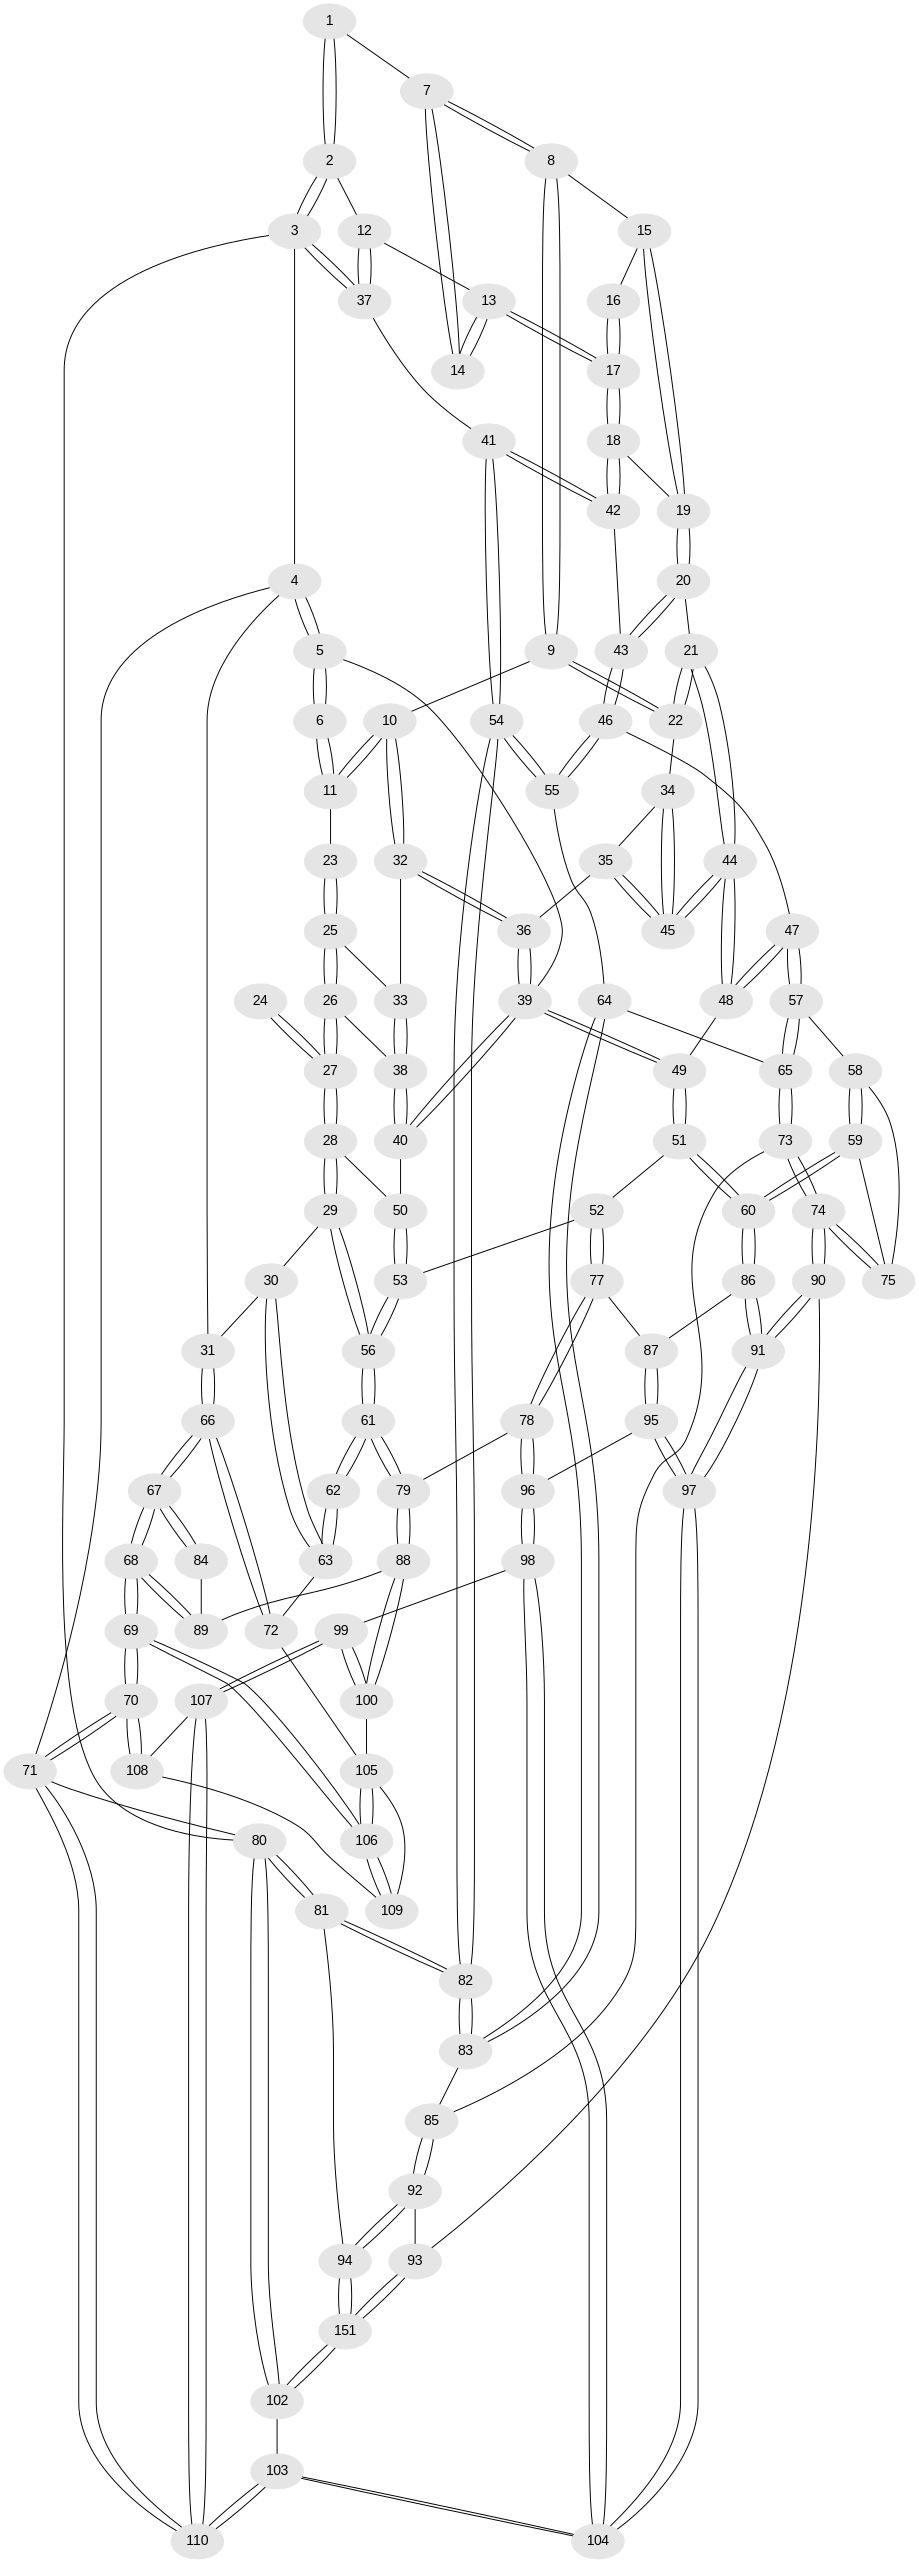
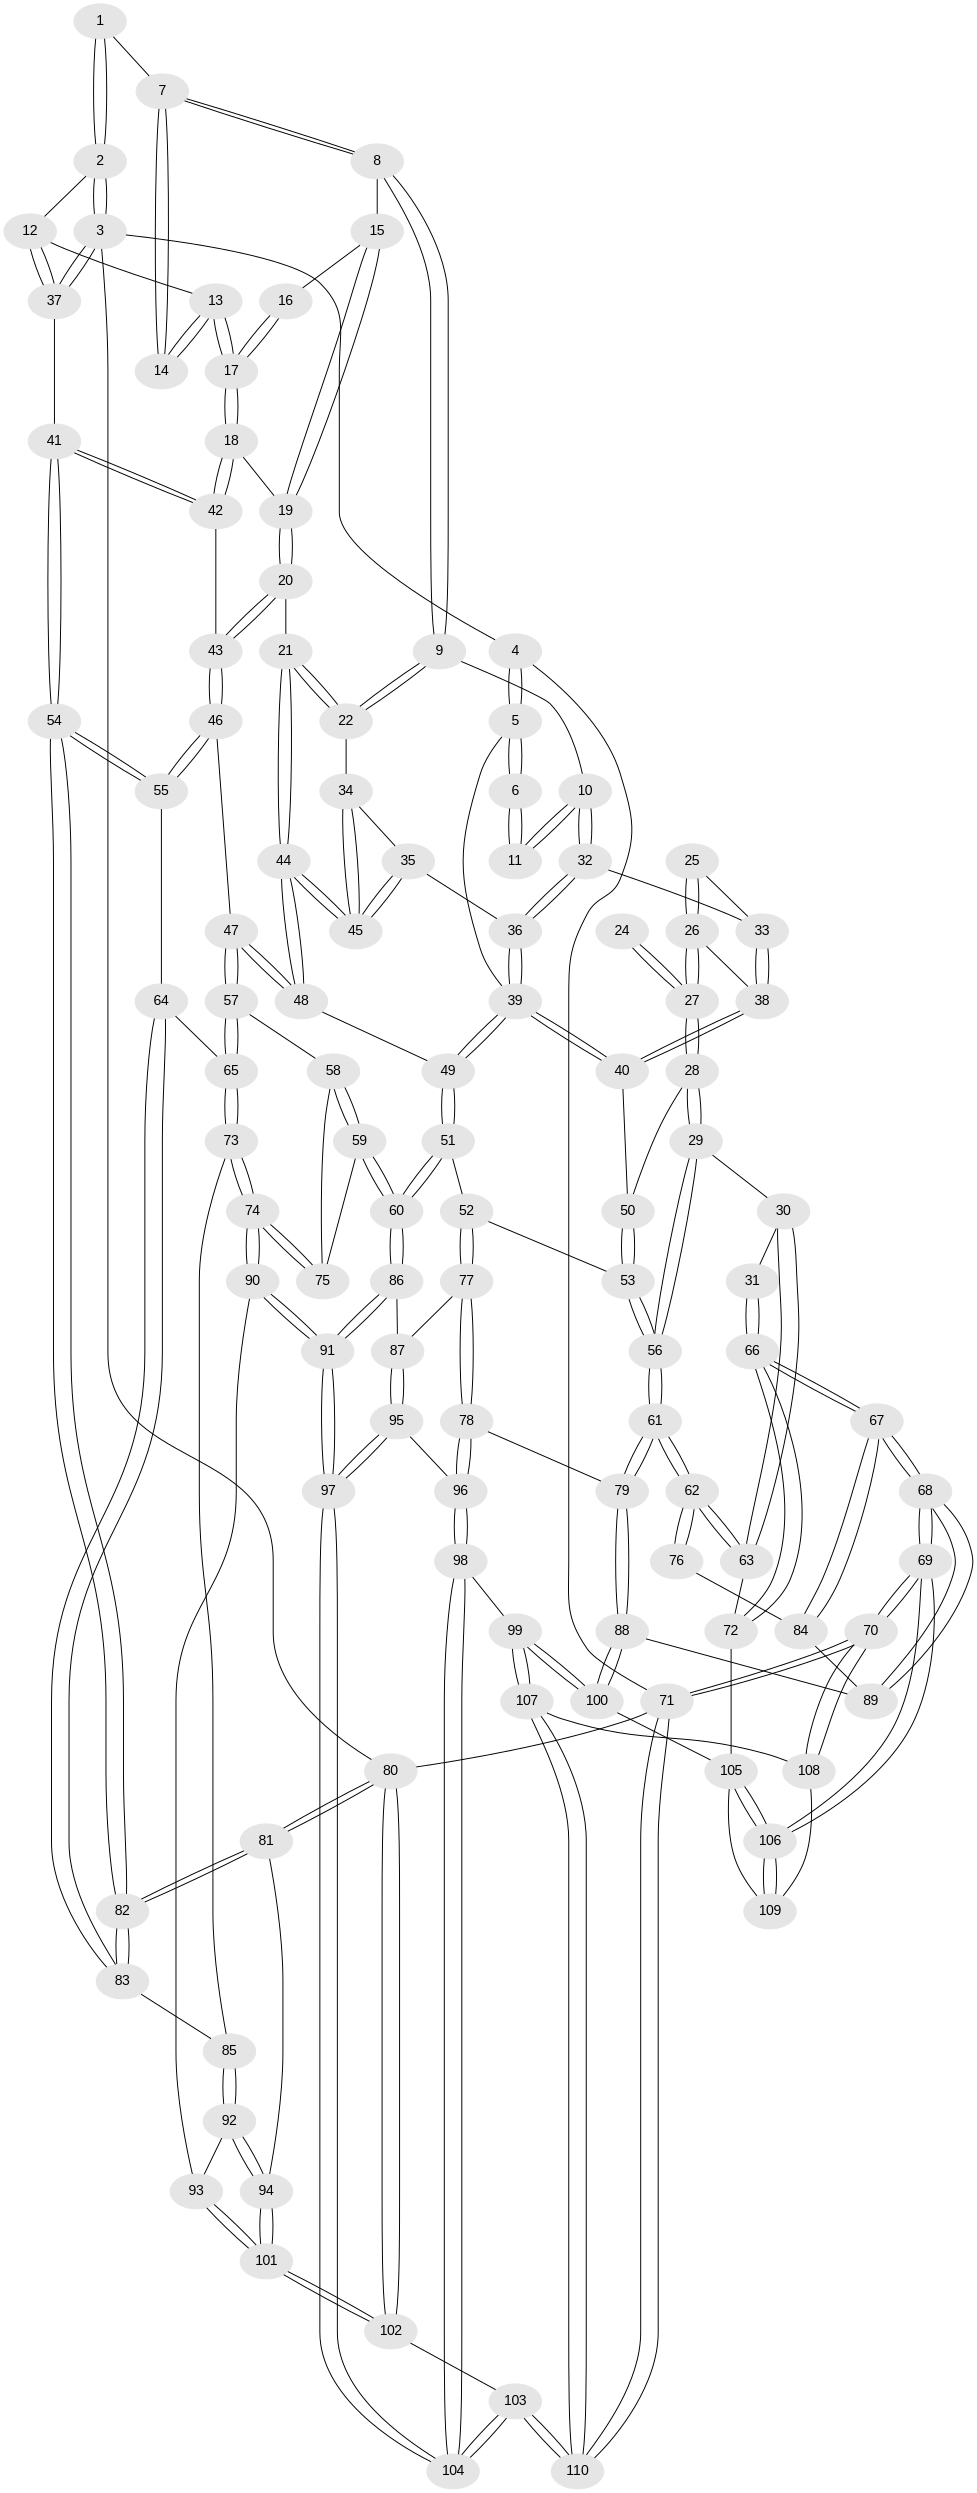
(331, 861) -> none
(207, 953) -> none
none -> (677, 1561)
(345, 2331) -> (266, 2261)
